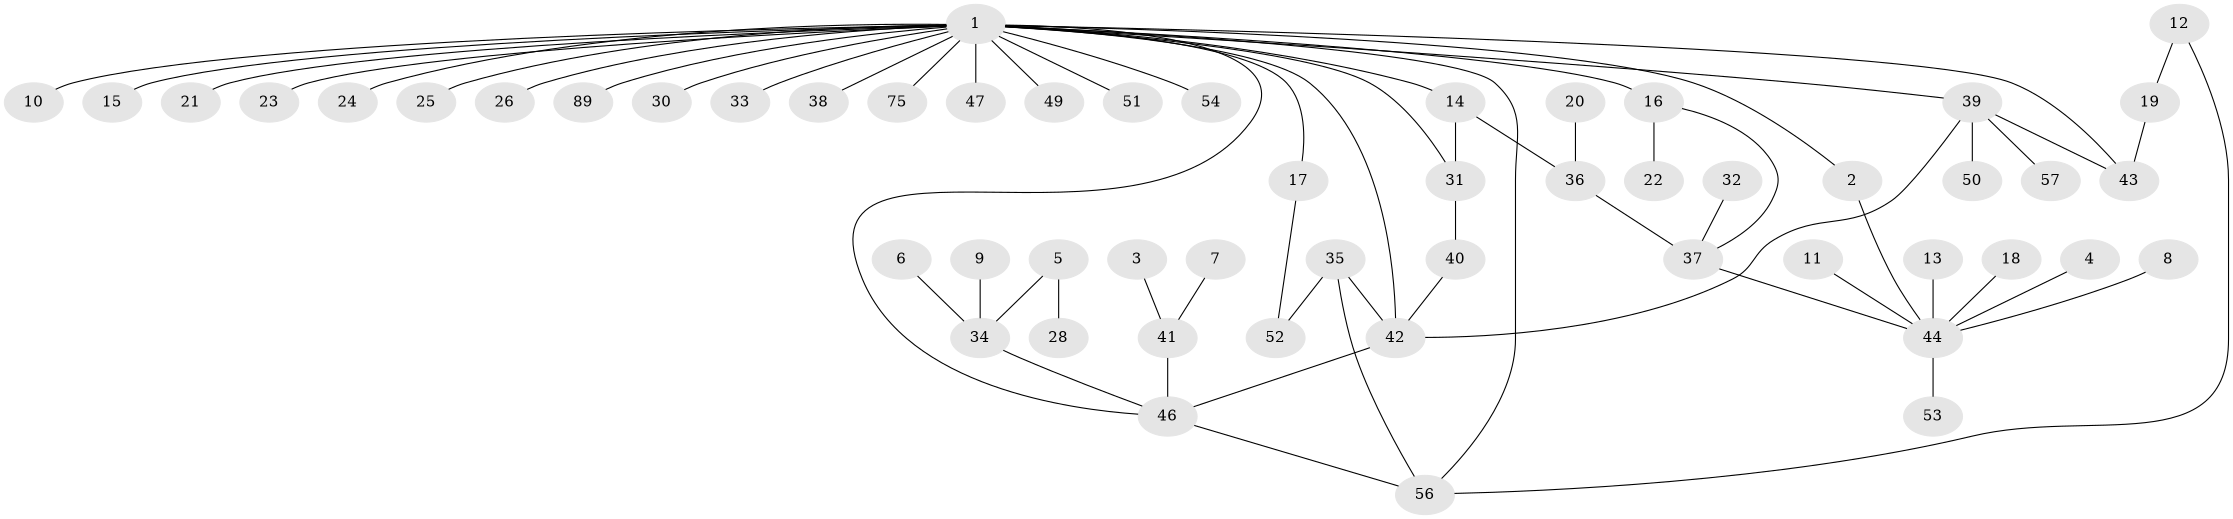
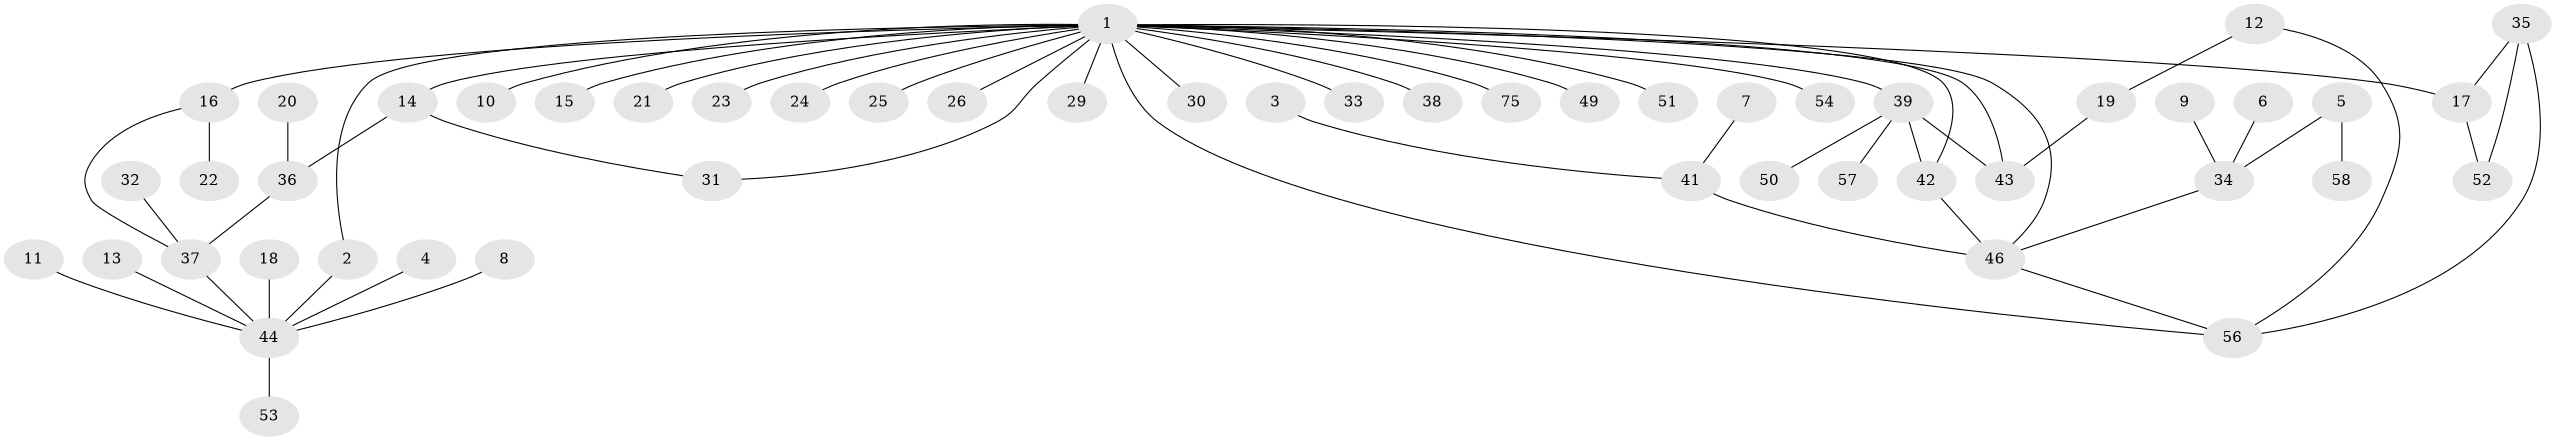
(583, 102) -> (1077, 102)
(976, 102) -> none
(1456, 259) -> none
(1366, 299) -> (2492, 63)
(1059, 338) -> (2342, 181)
